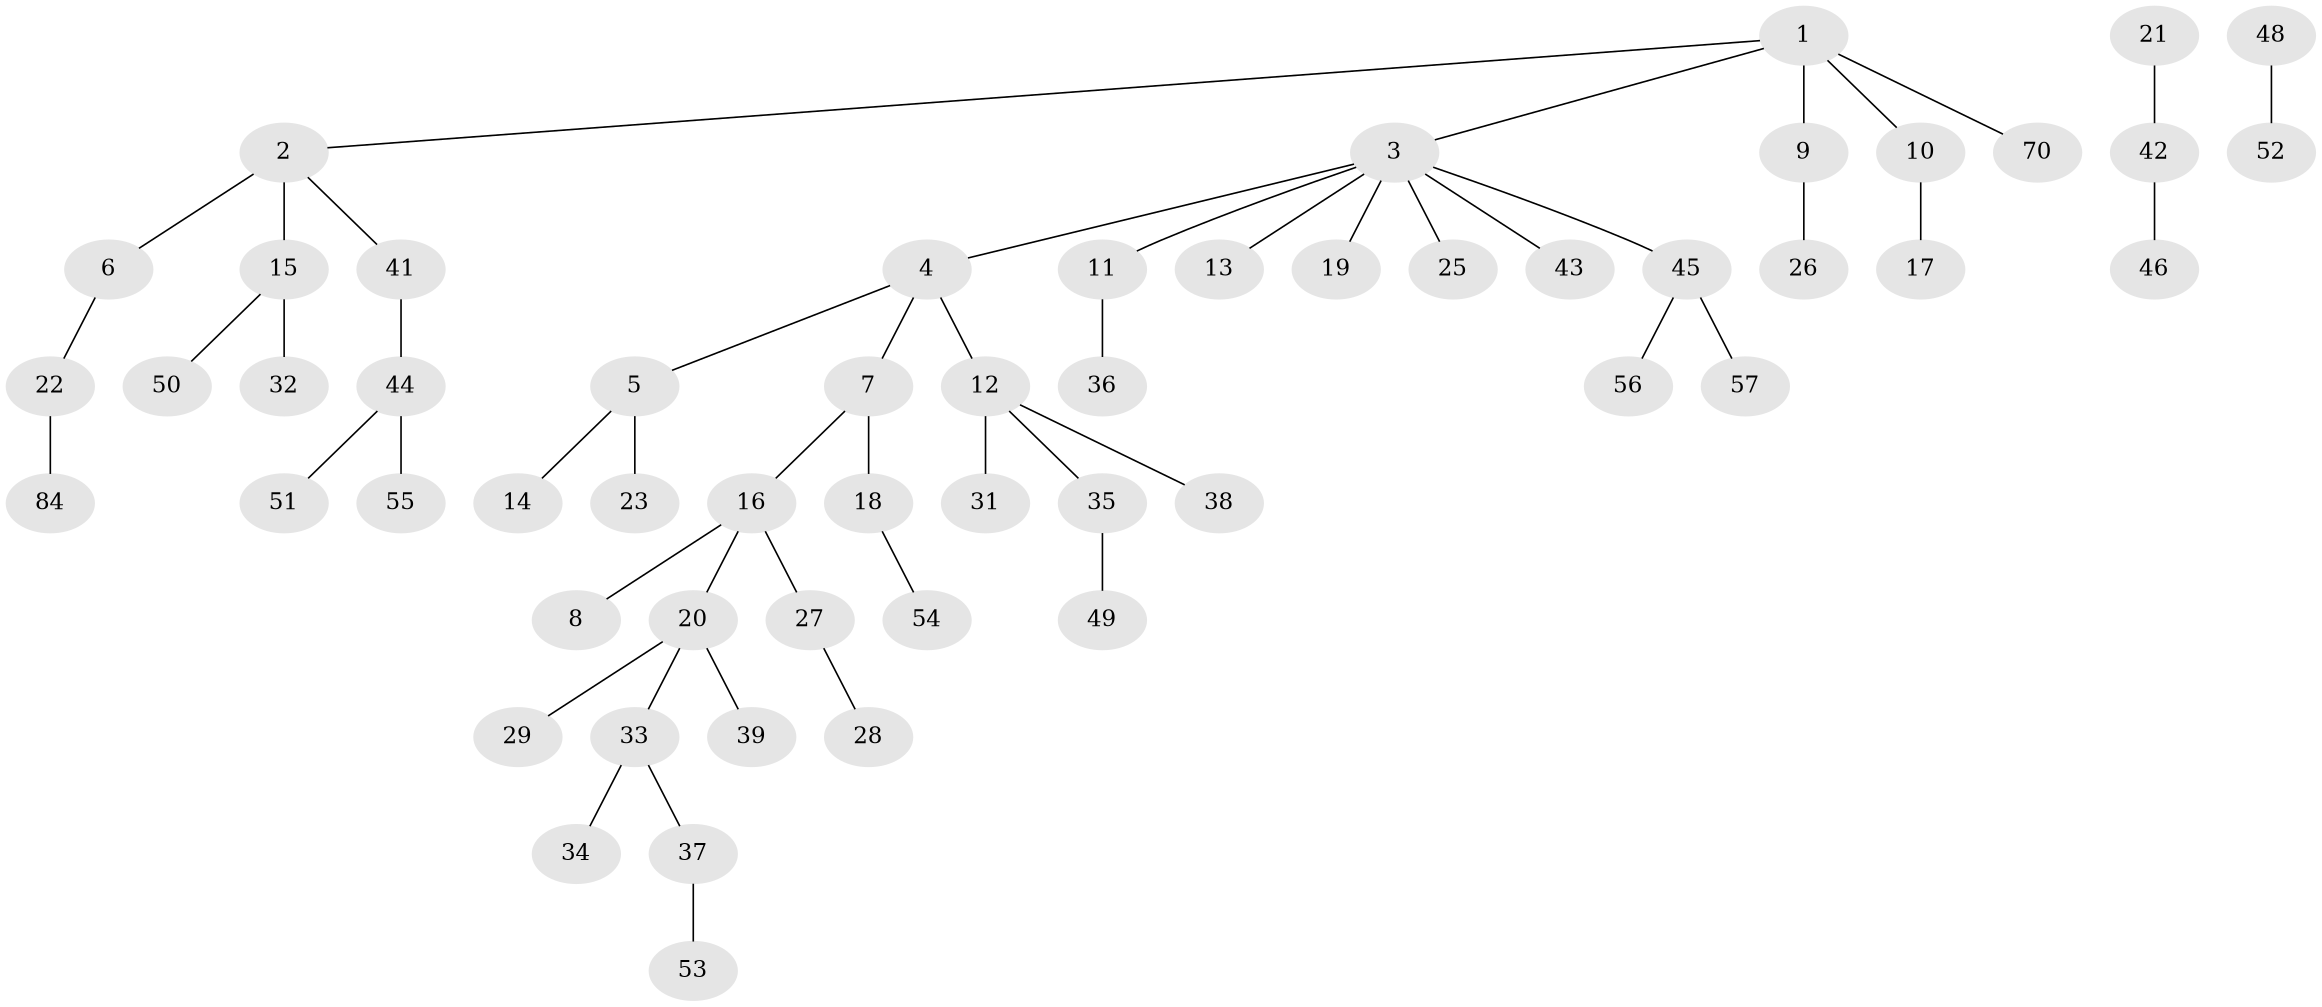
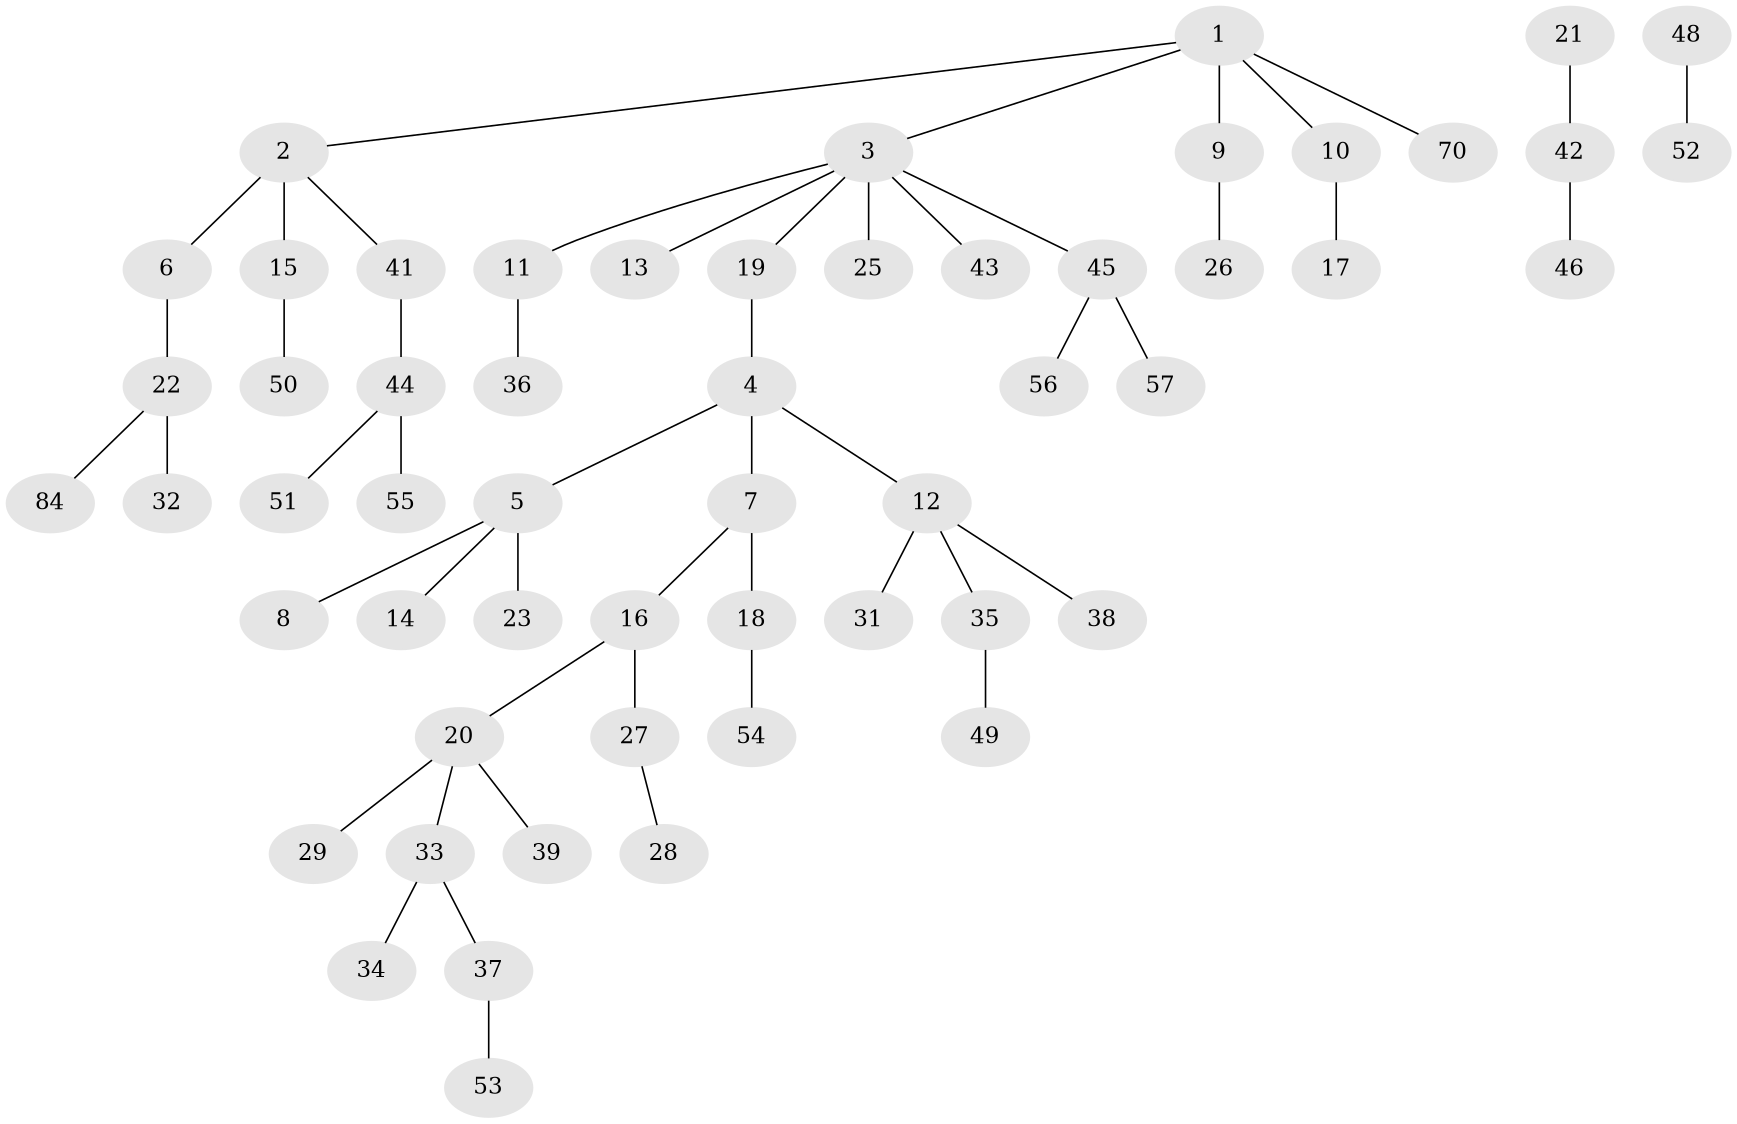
(1161, 211) -> (752, 328)
(284, 328) -> (167, 445)
(664, 562) -> (401, 562)
